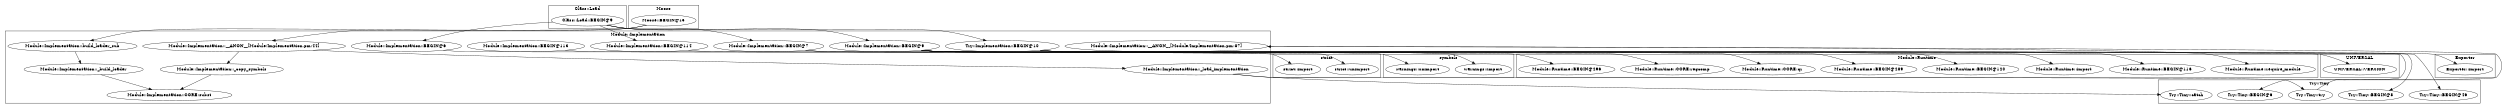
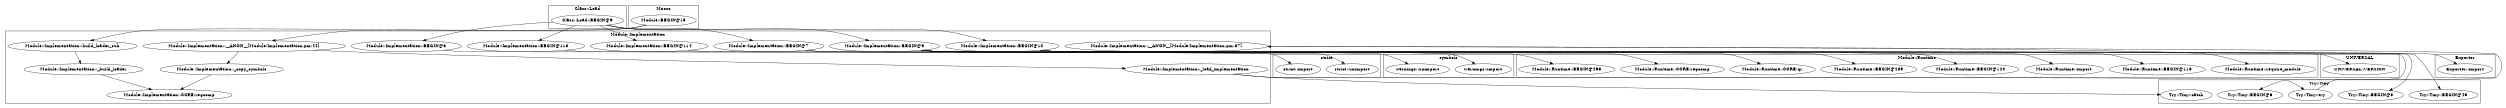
(664, 20) -> (664, 20)
none -> (558, 33)
(1002, 46) -> (1002, 46)
(169, 95) -> (169, 95)
